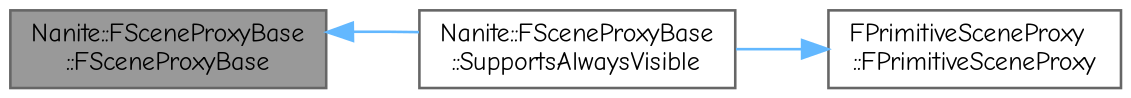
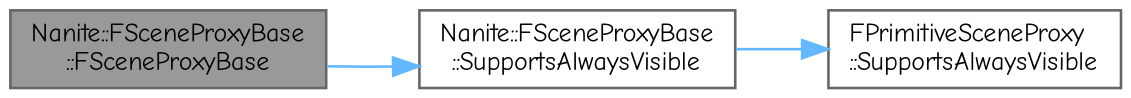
(386, 32) -> (360, 67)
(975, 49) -> (975, 49)
